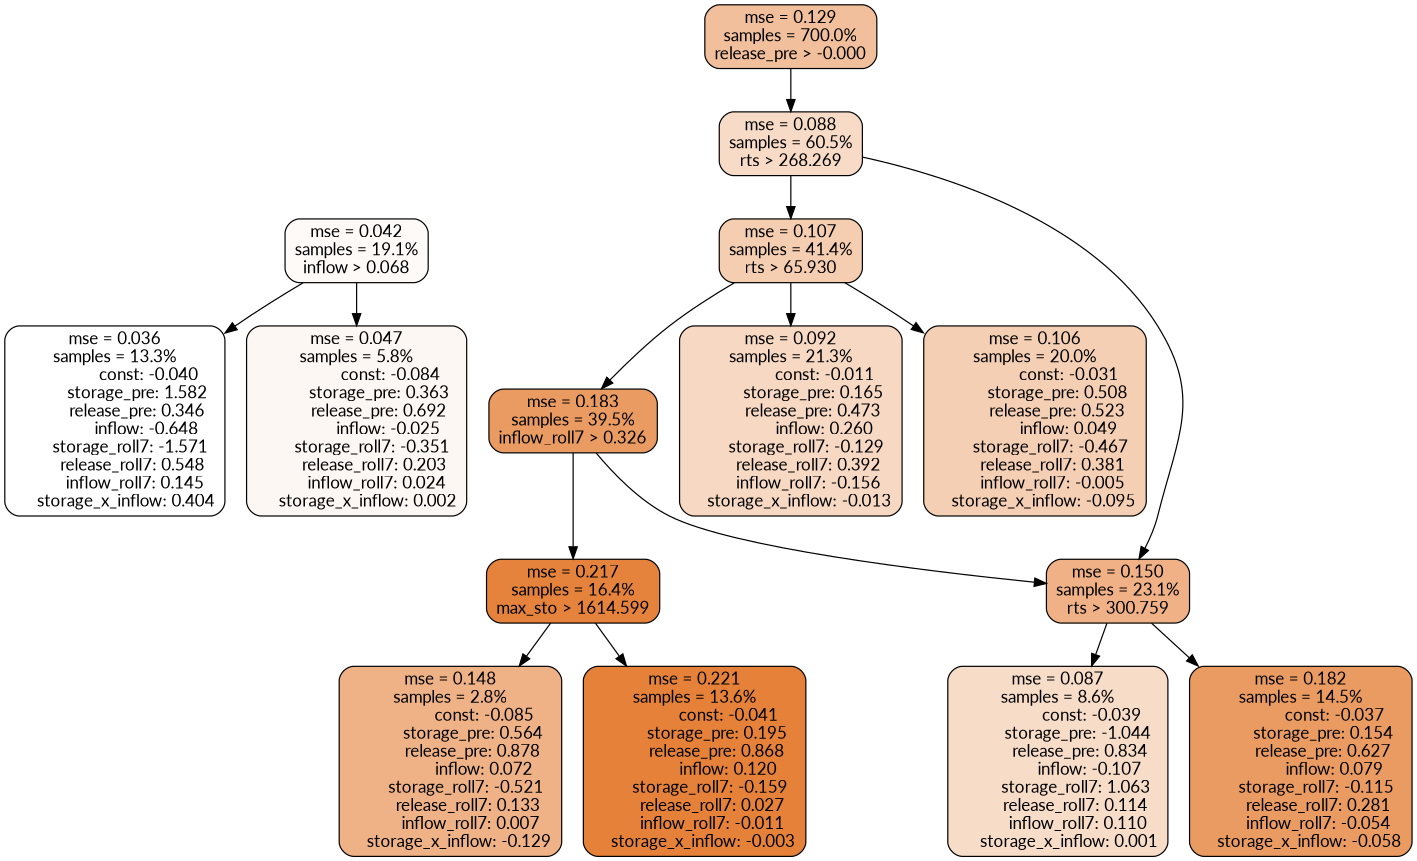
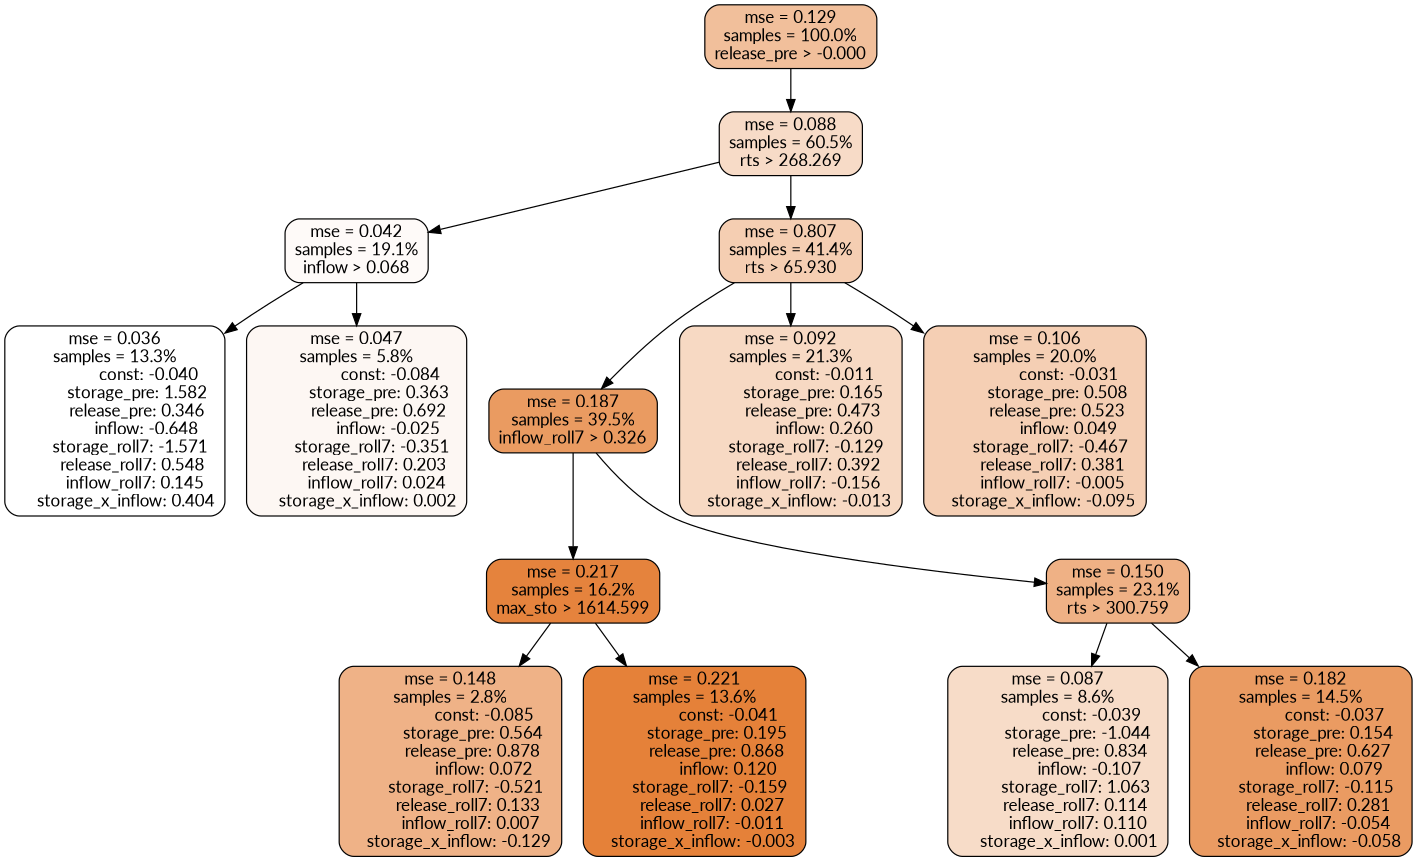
(791, 37) -> (791, 37)
(791, 251) -> (791, 251)
(1121, 281) -> (580, 196)
(573, 421) -> (573, 421)
(573, 591) -> (573, 591)
